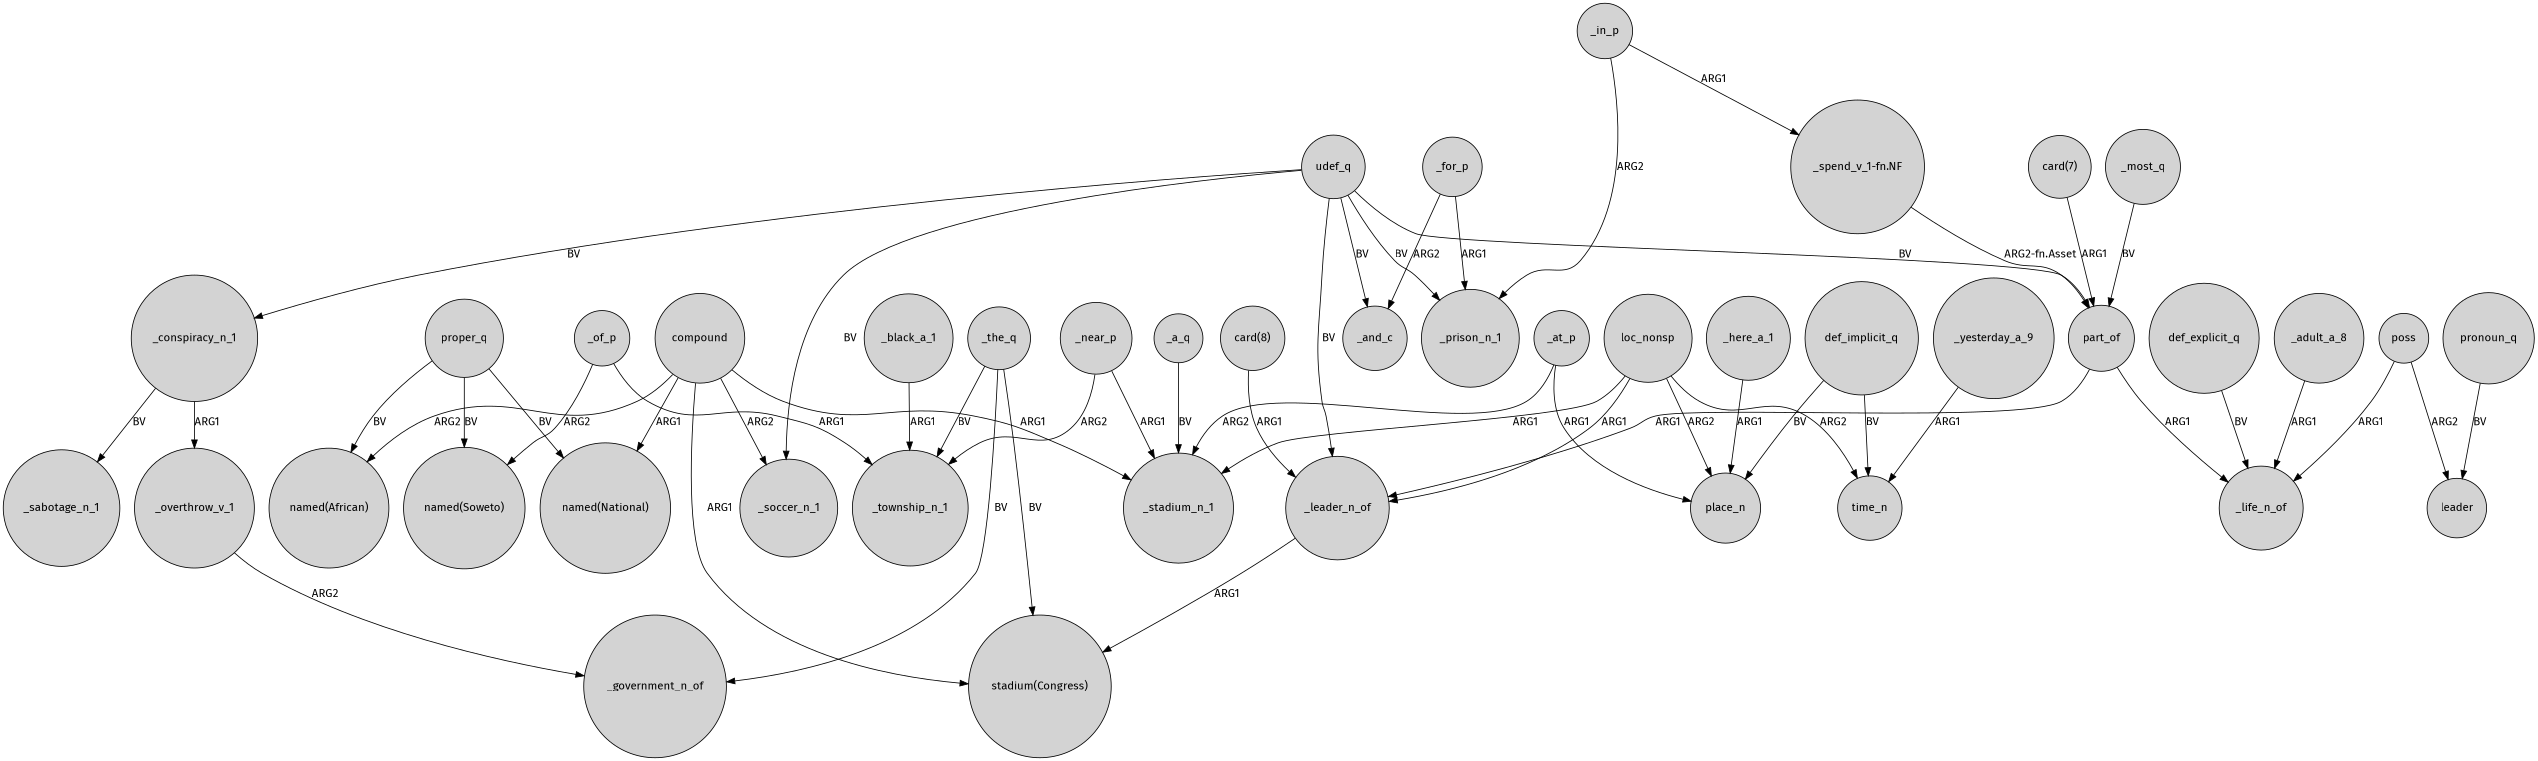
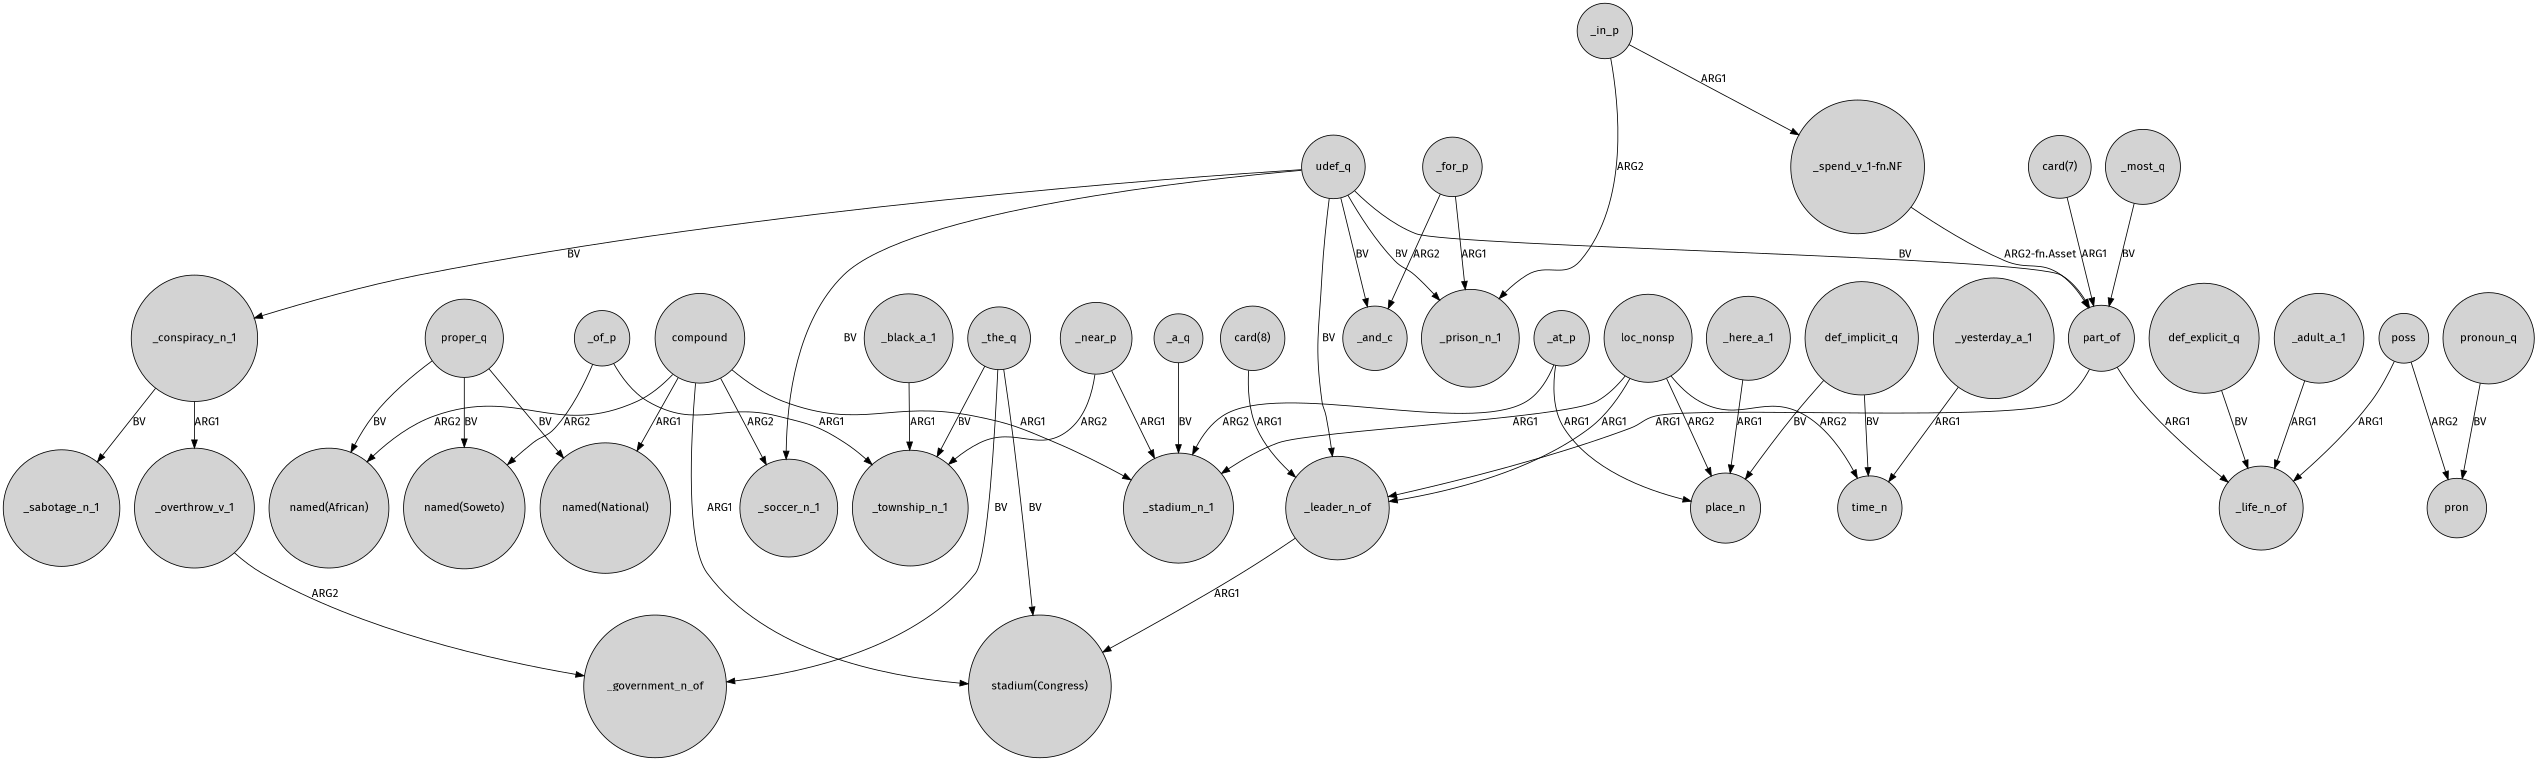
(1994, 338) -> (1994, 338)
(2319, 338) -> (2319, 338)
(2457, 508) -> (2457, 508)
